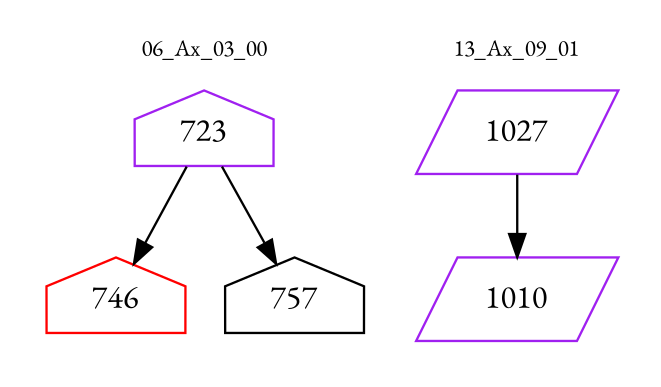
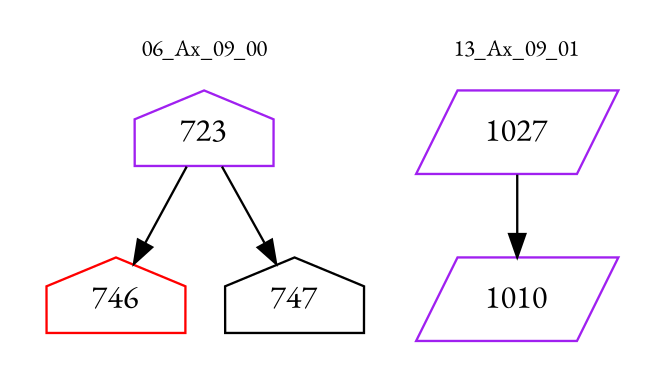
(205, 50) -> (205, 50)
(295, 299) -> (295, 299)
